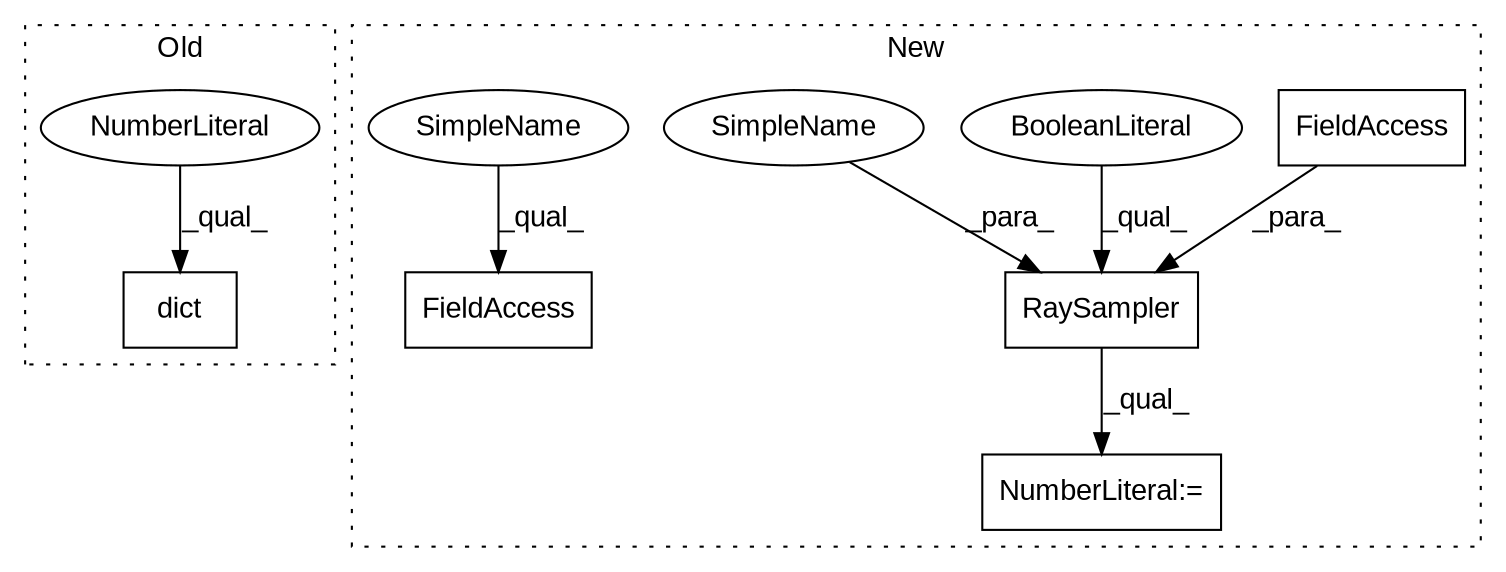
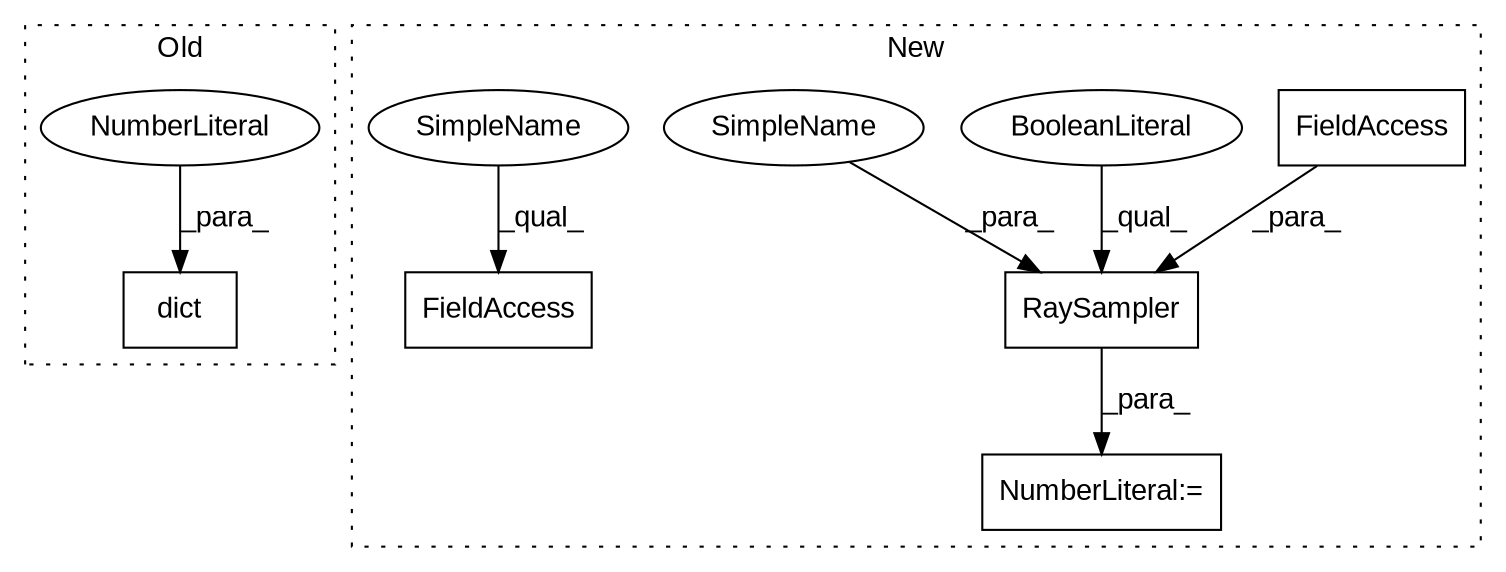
(225, 219) -> (225, 219)
(1147, 401) -> (1147, 401)
